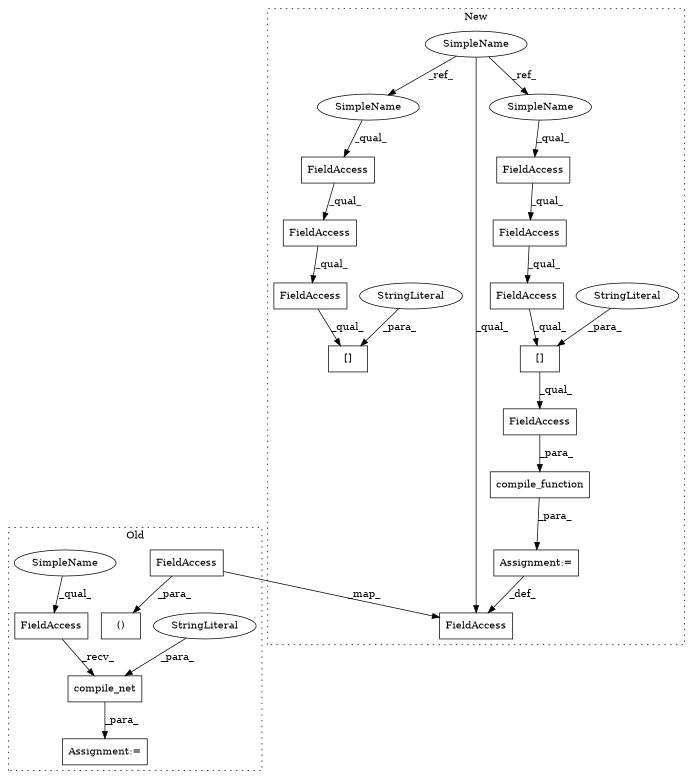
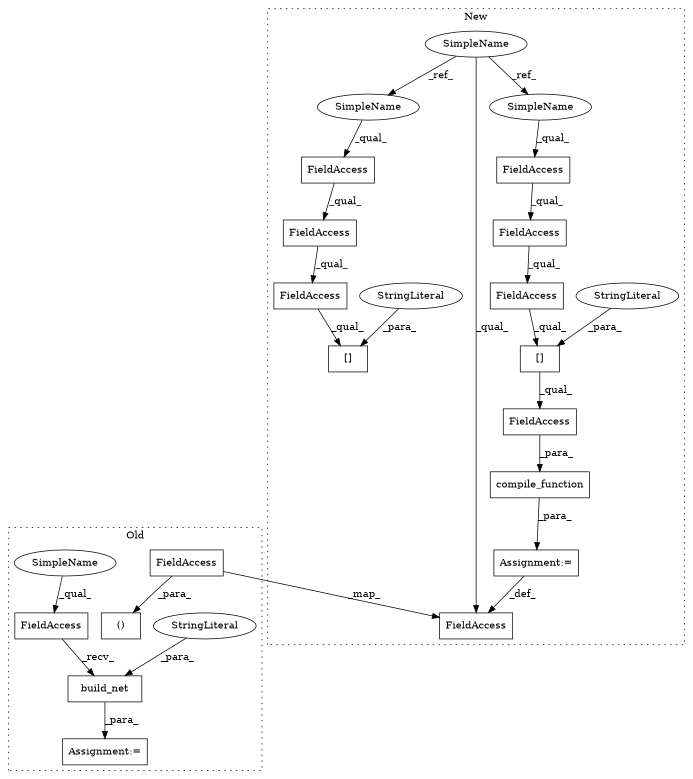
(105, 689) -> (105, 689)
